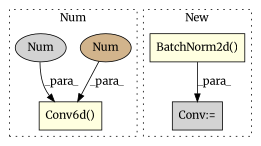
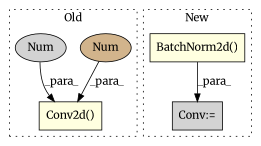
(73, 18) -> (73, 18)
(70, 116) -> (70, 116)
